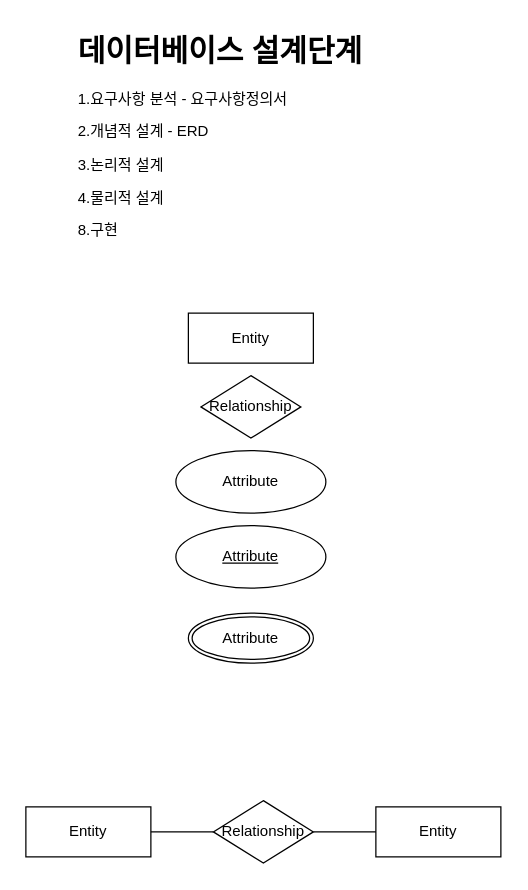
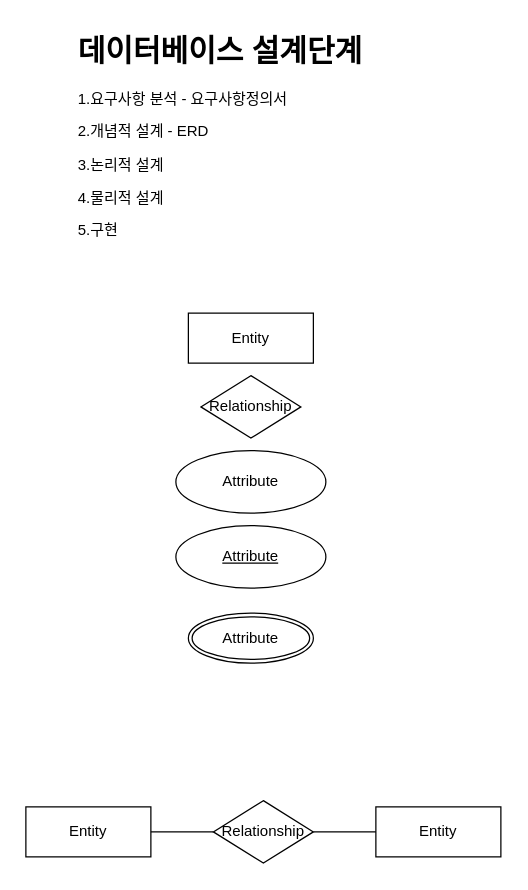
(193, 88) -> (193, 88)
